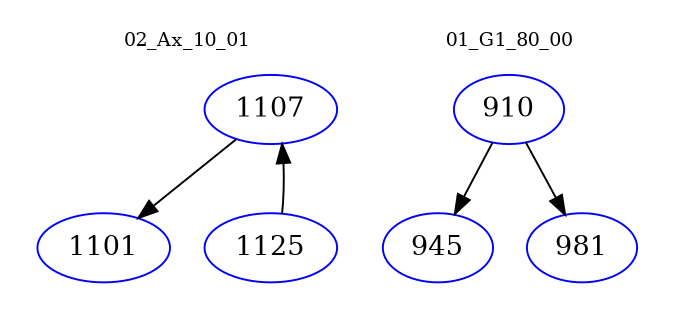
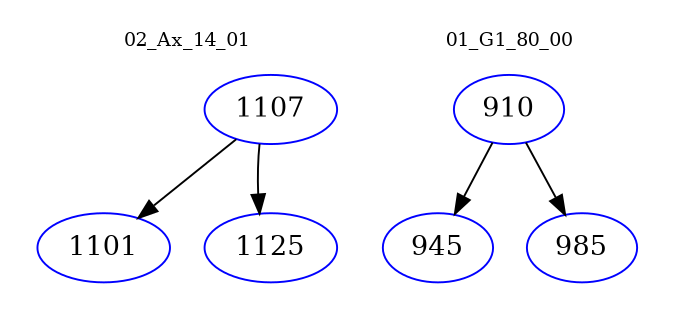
(187, 41) -> (187, 41)
(284, 189) -> (258, 169)
(582, 248) -> (582, 248)
